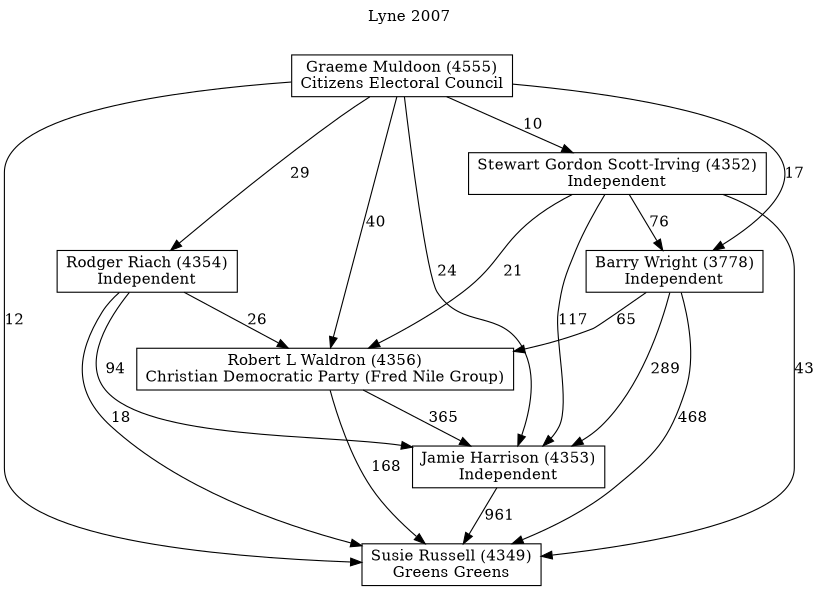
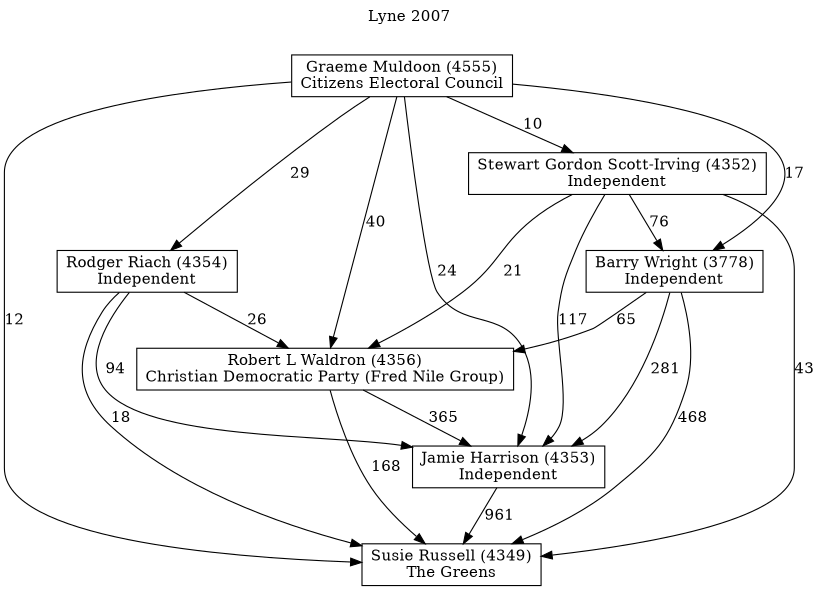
(666, 369) -> (666, 369)
(452, 565) -> (452, 565)
